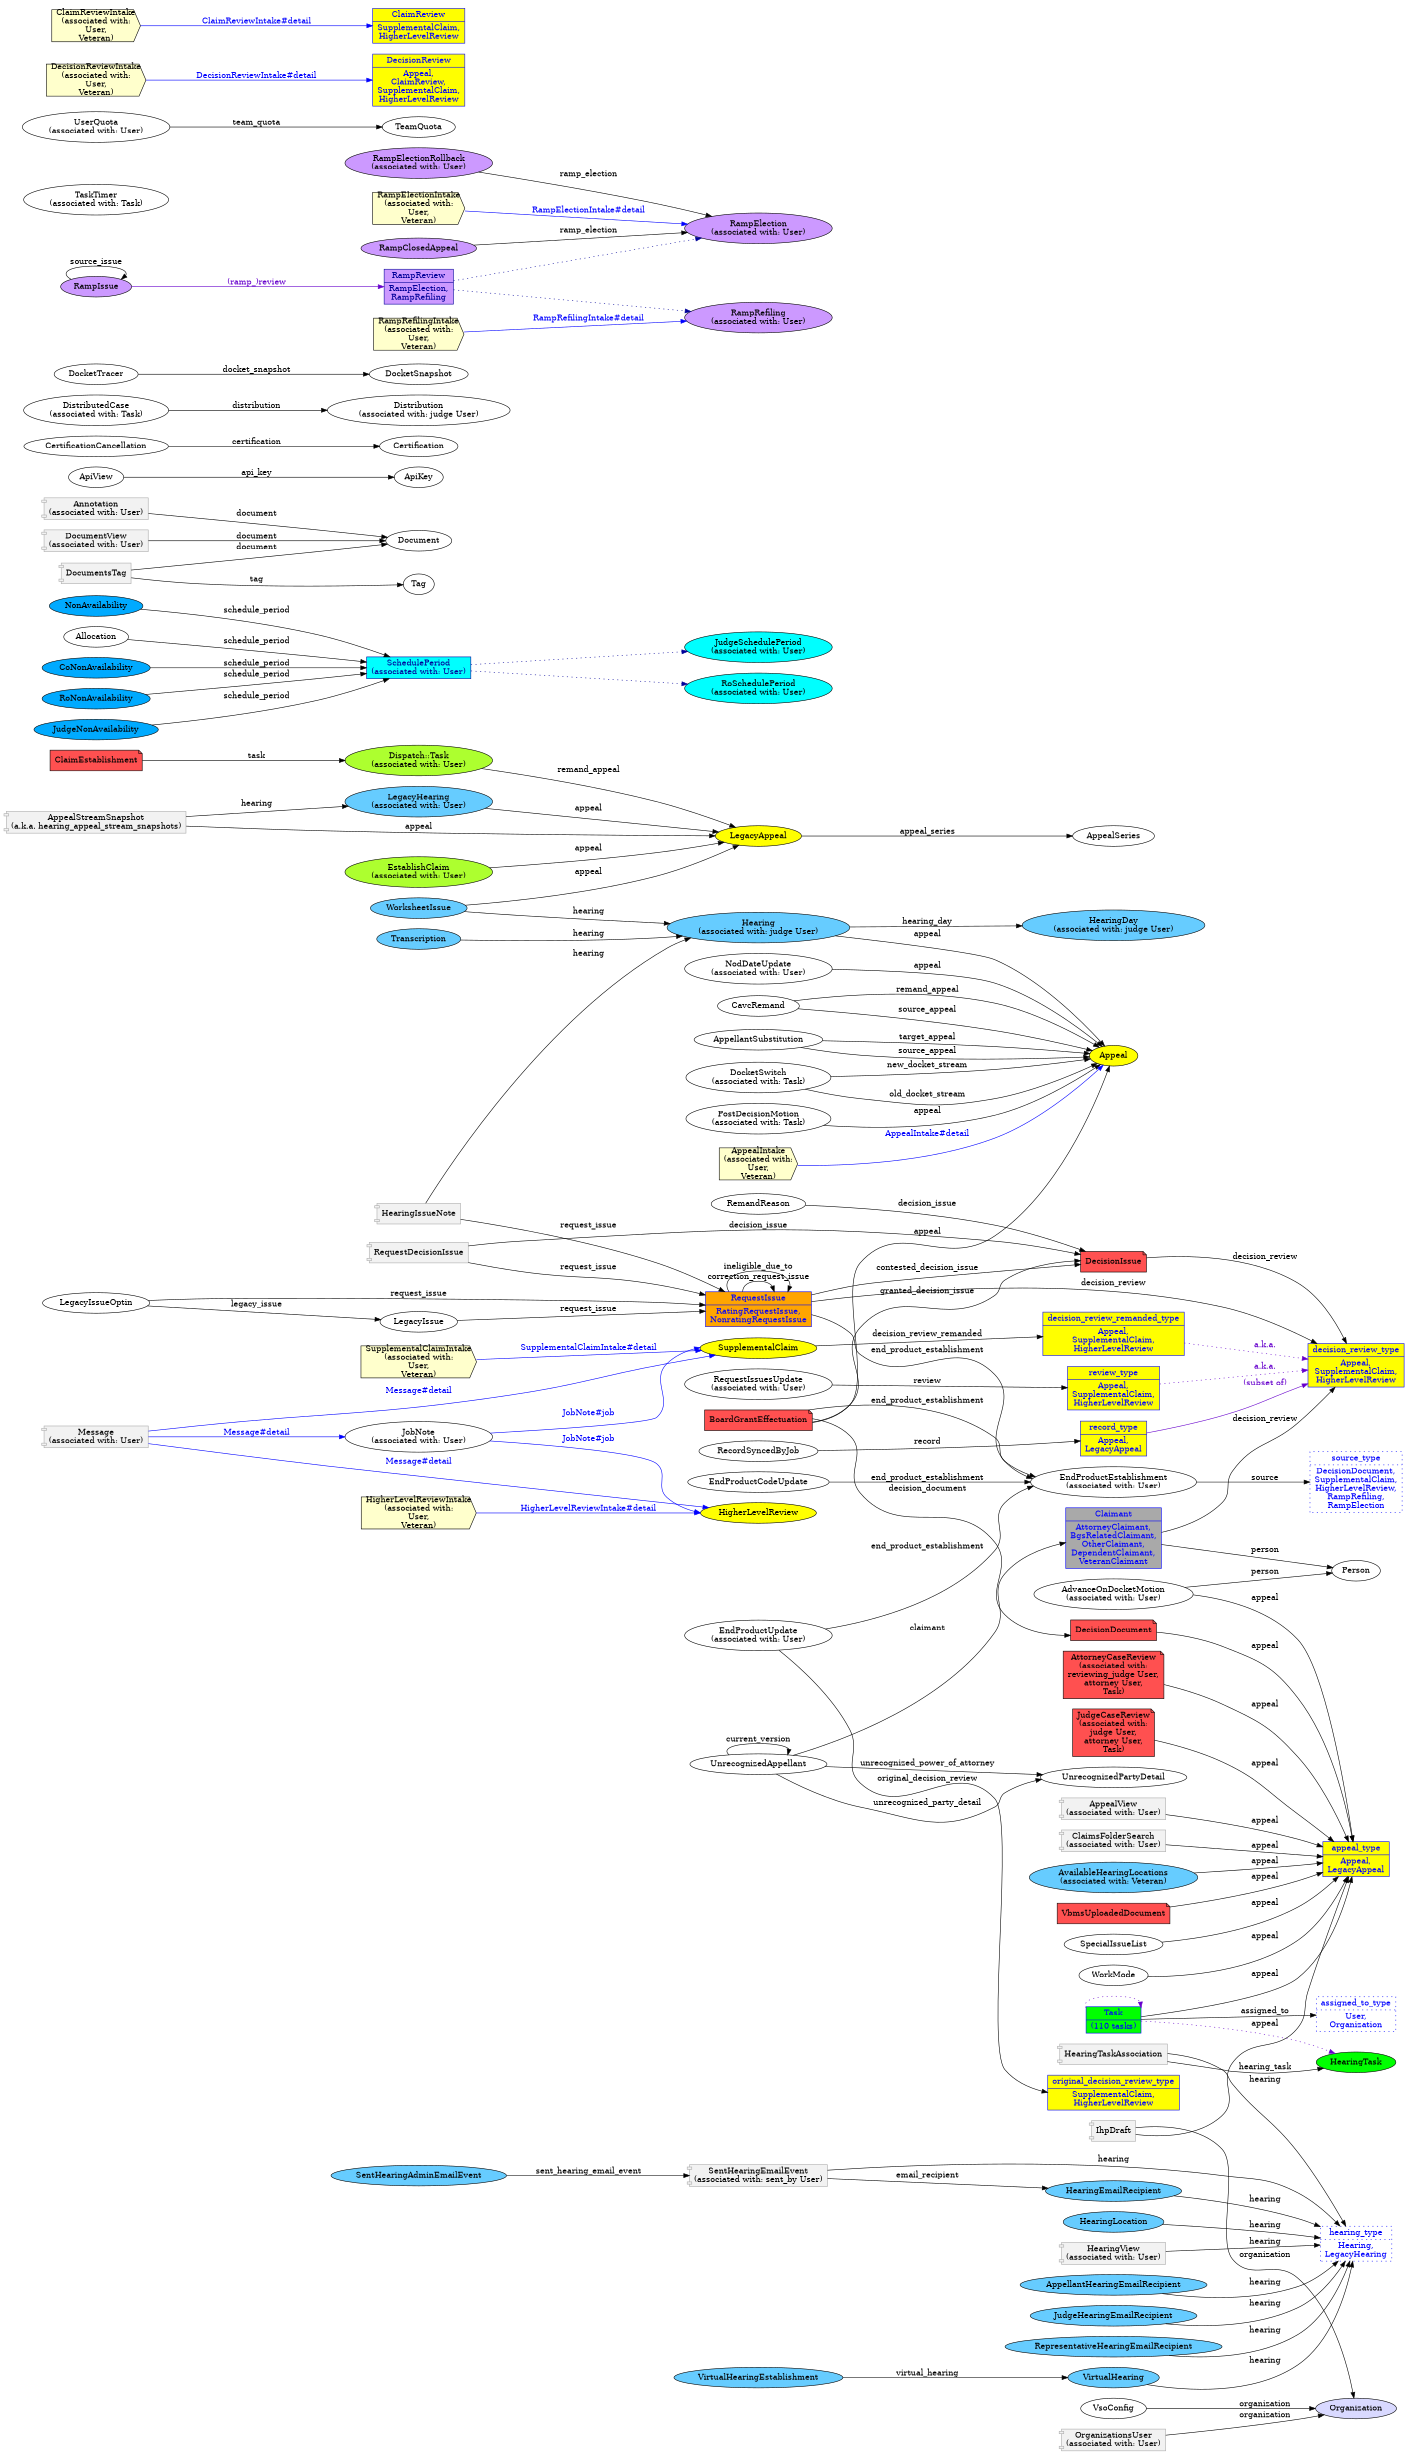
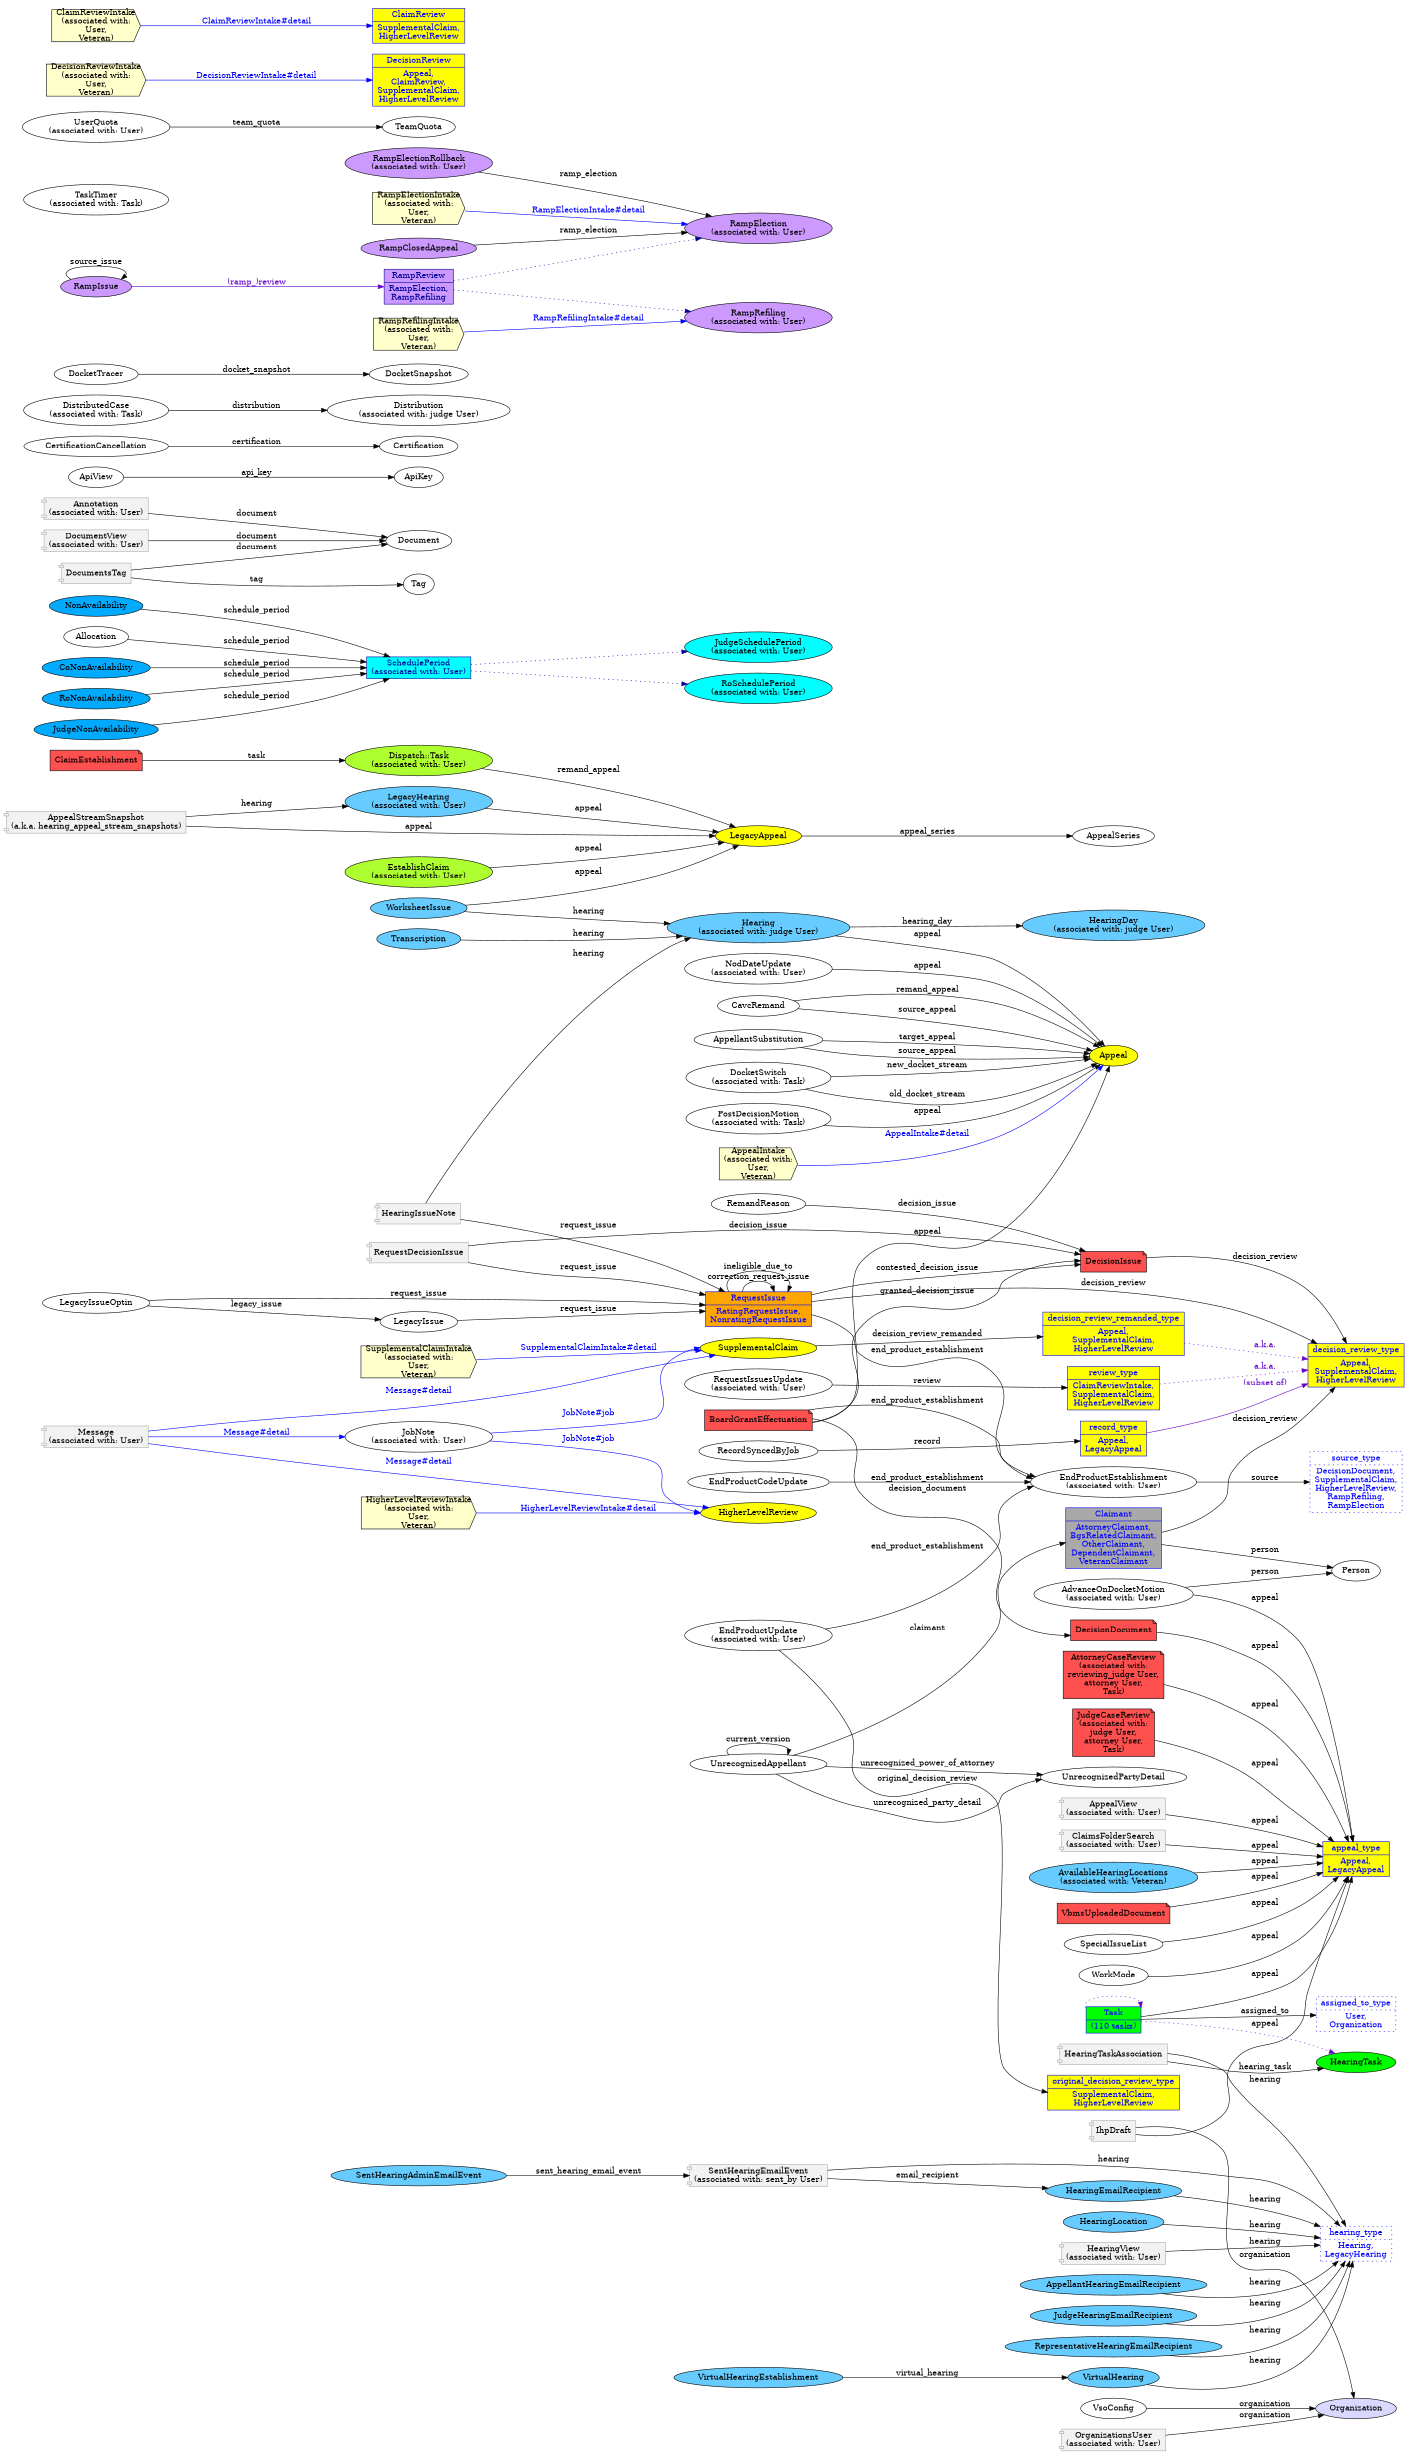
(1114, 1386) -> (1114, 1386)
